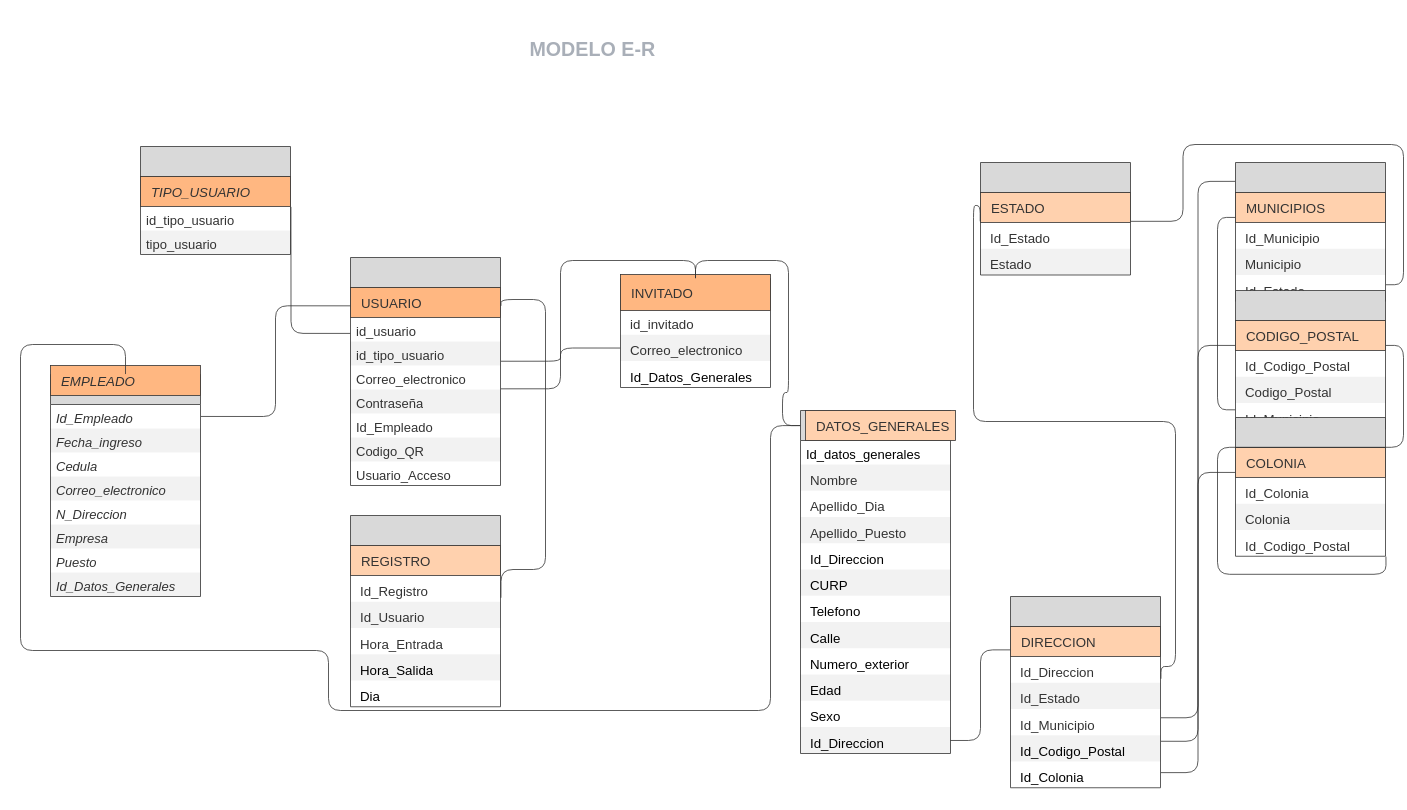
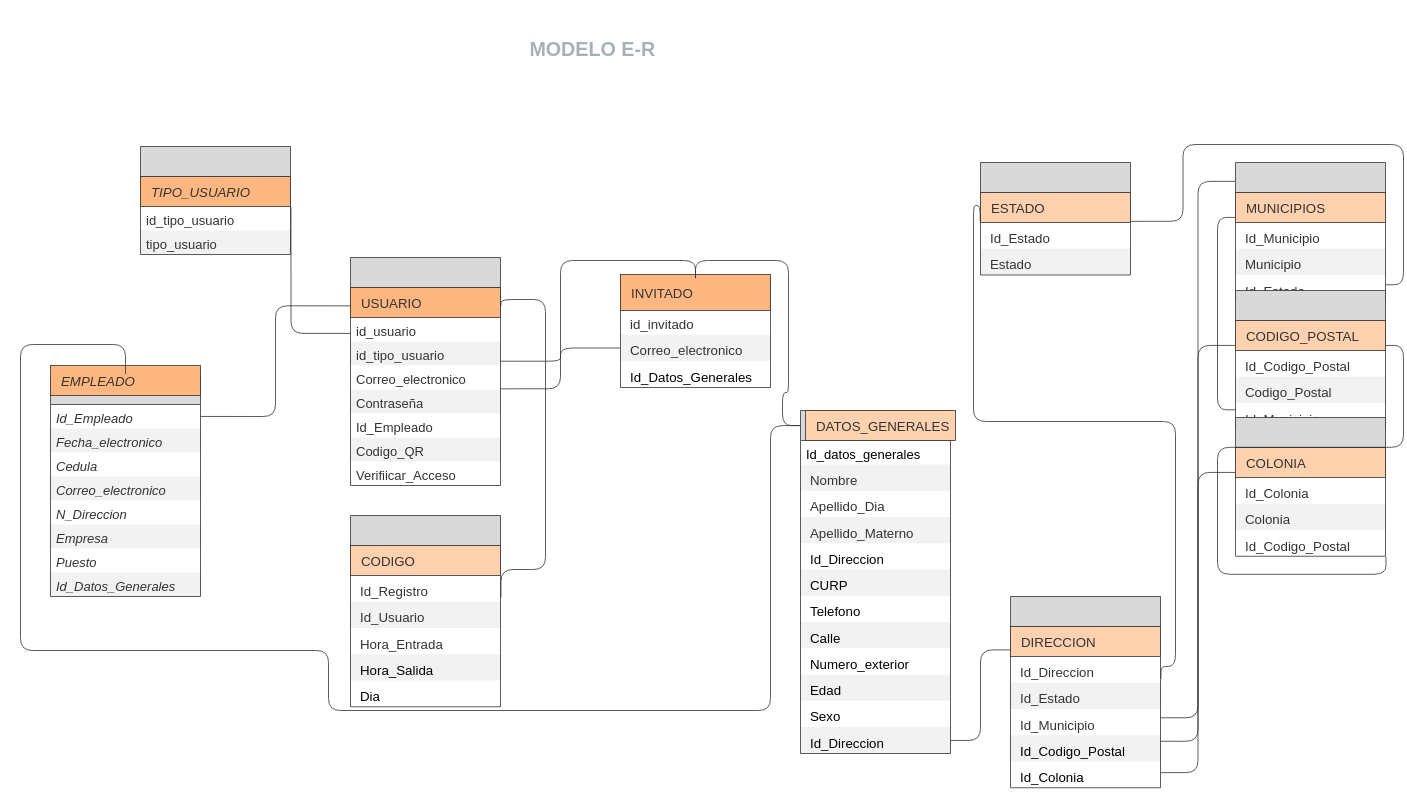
(102, 443) -> (115, 443)
(406, 476) -> (413, 476)
(861, 534) -> (865, 534)
(391, 562) -> (384, 562)
